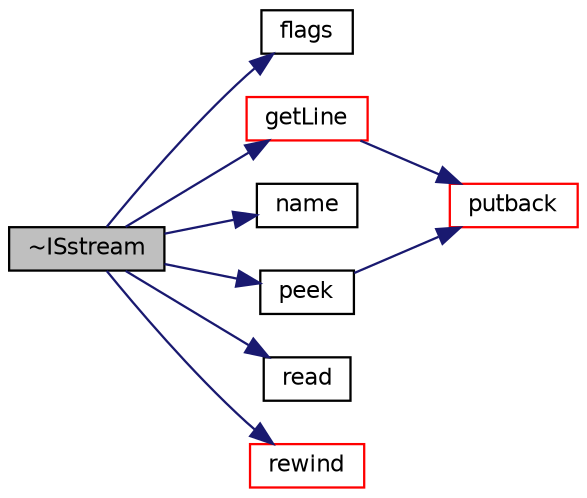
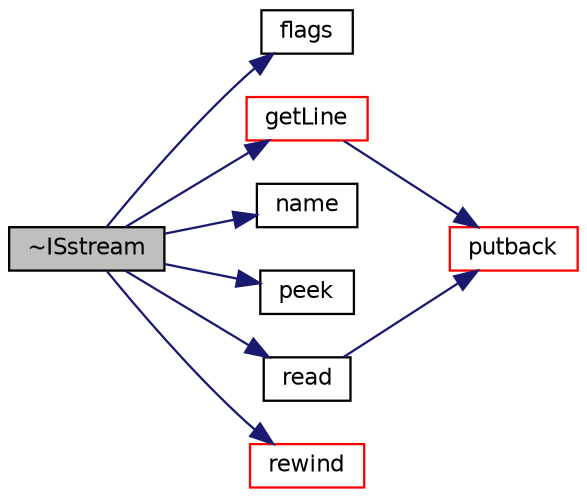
(396, 255) -> (401, 320)
